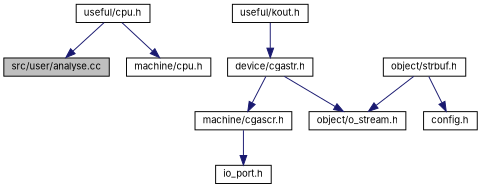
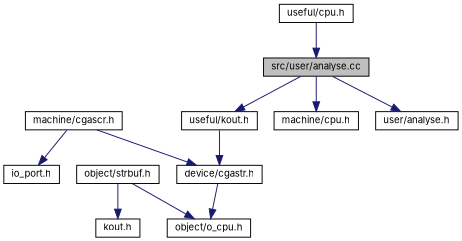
(137, 37) -> (316, 89)
(259, 90) -> (142, 146)
none -> (272, 92)
(357, 121) -> (209, 228)
none -> (417, 121)
(450, 121) -> (118, 228)
